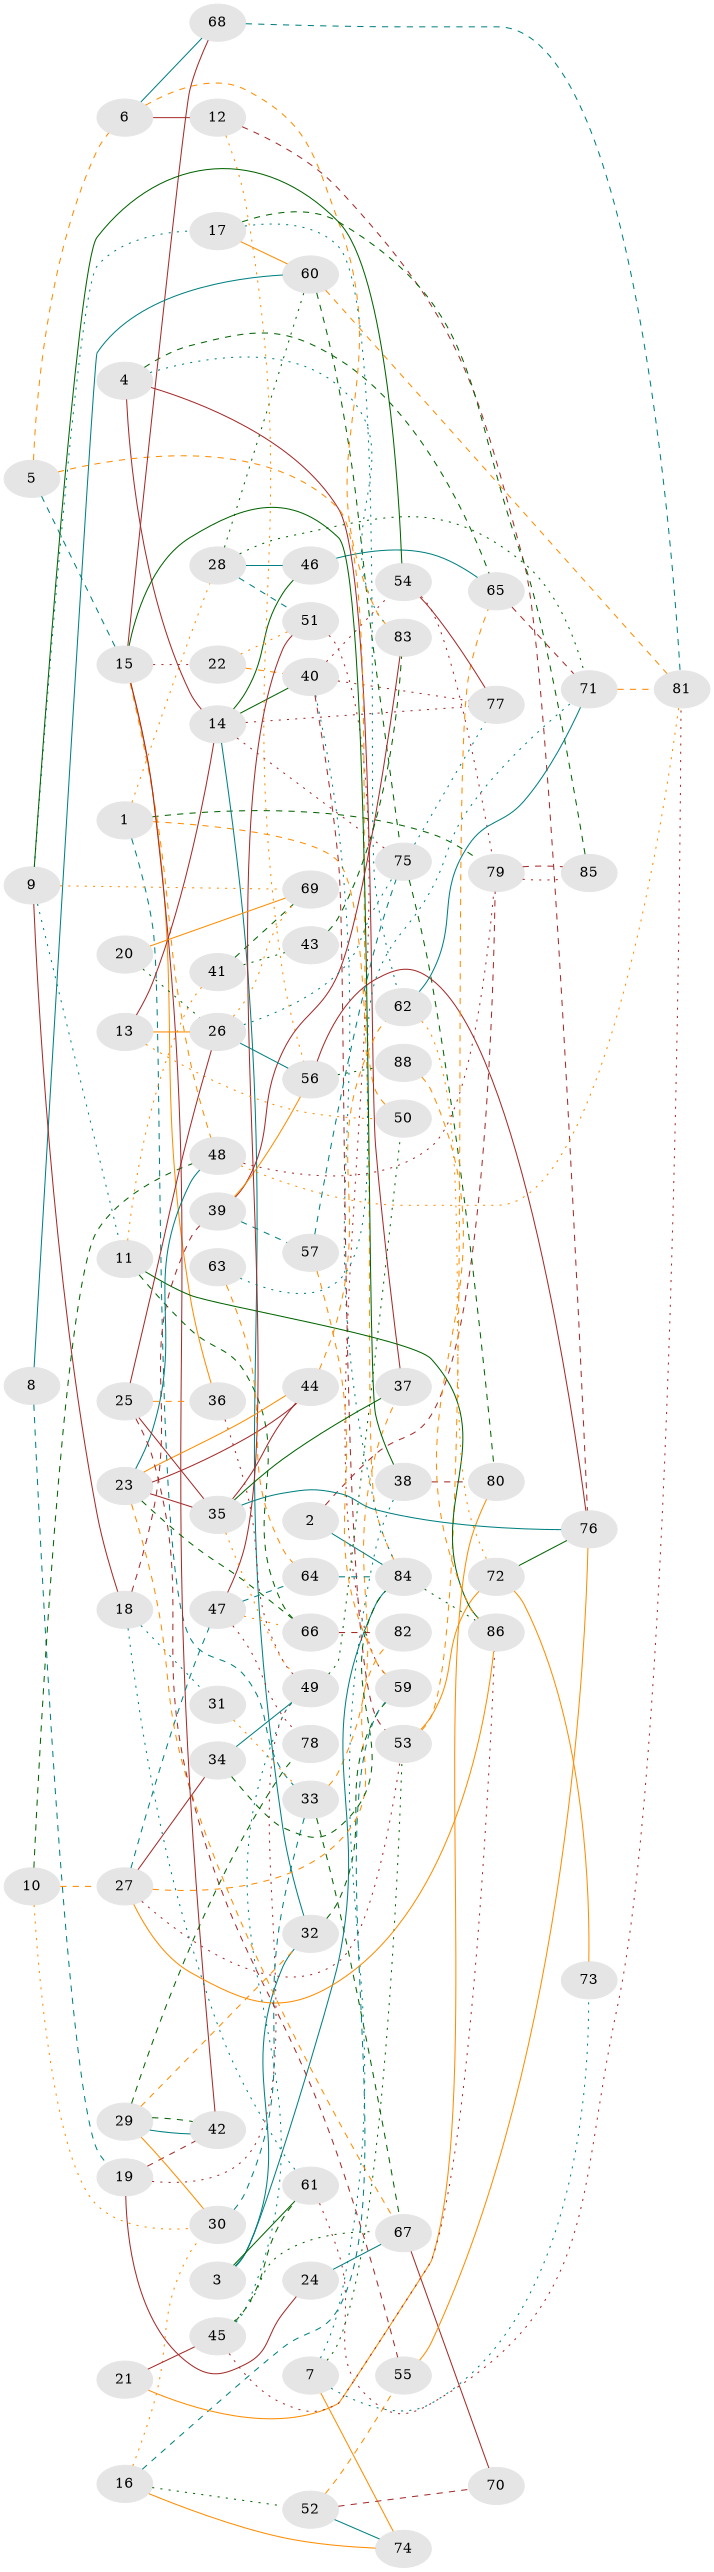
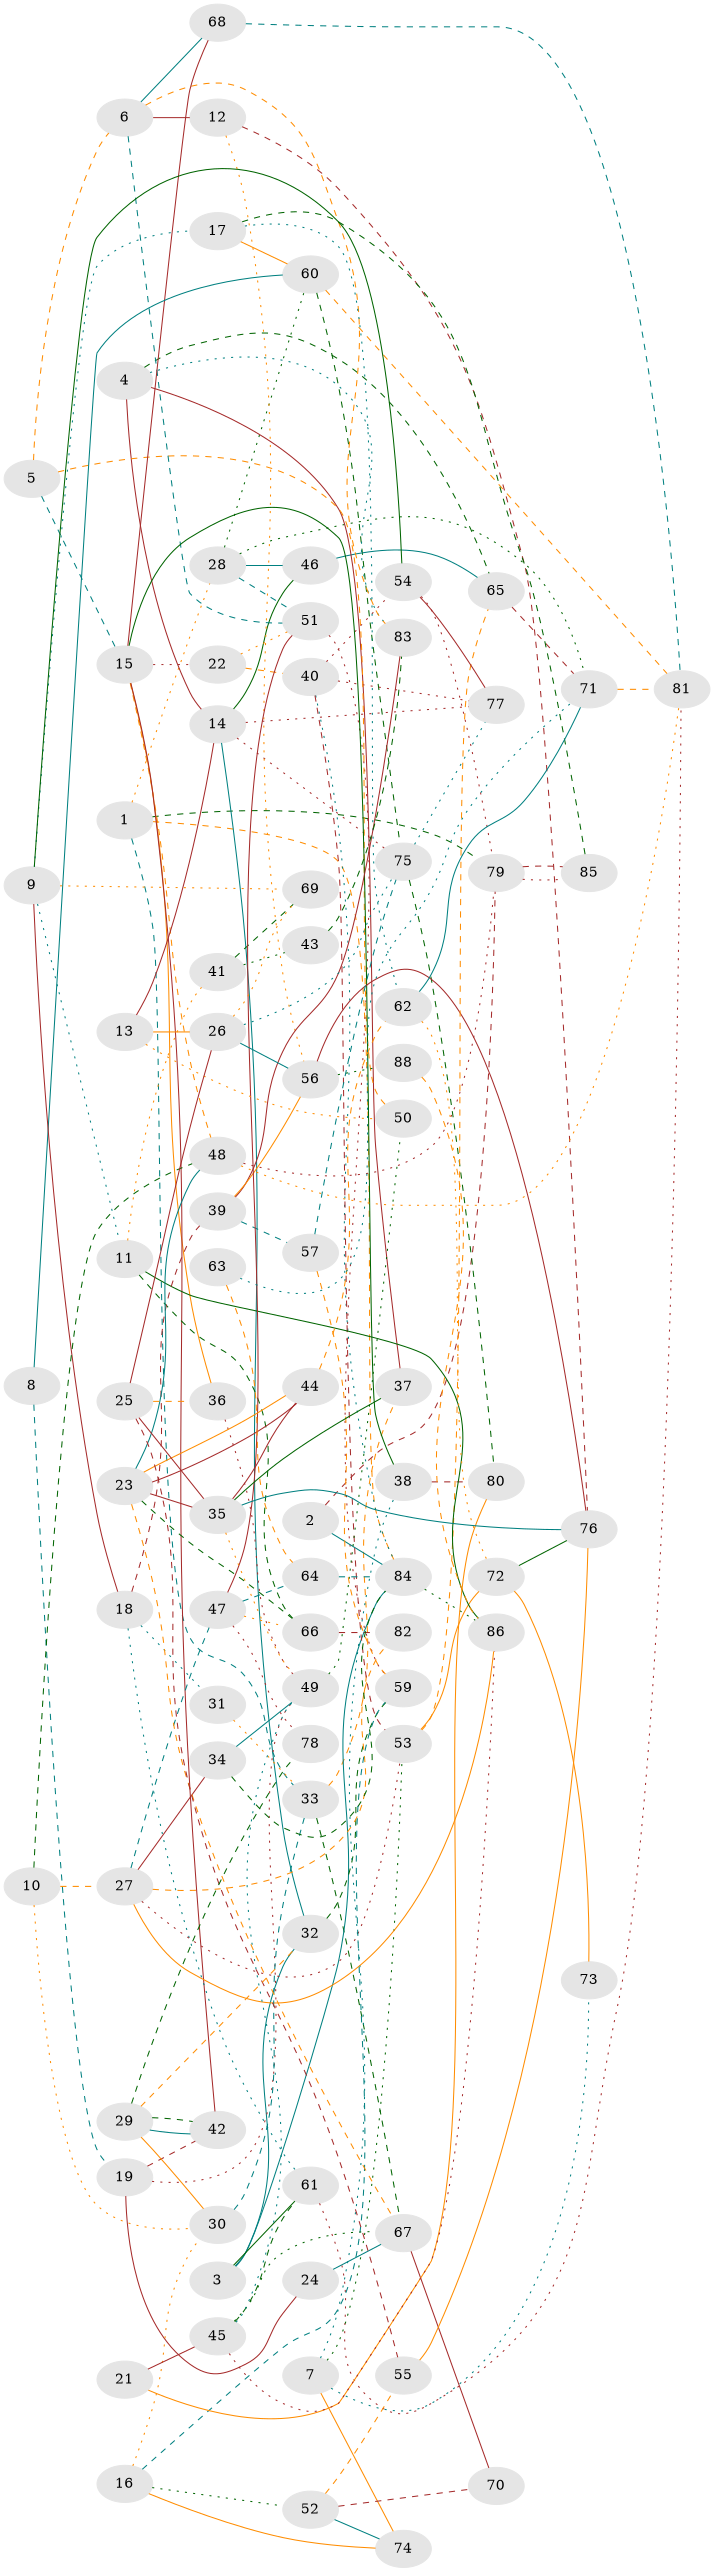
none -> (163, 415)
(257, 704) -> none
(125, 955) -> none
